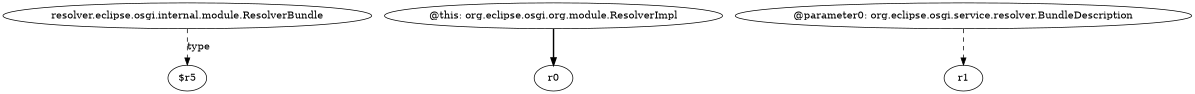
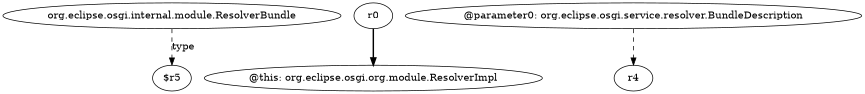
(187, 16) -> (172, 16)
(554, 43) -> (373, 43)
(963, 78) -> (633, 78)
